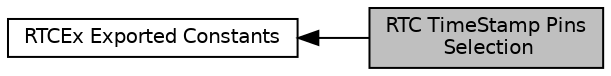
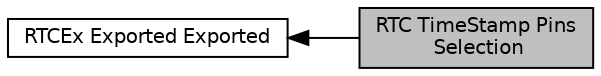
(153, 38) -> (148, 38)
